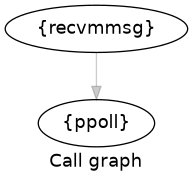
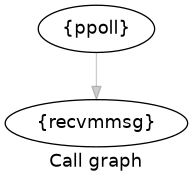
(96, 70) -> (96, 70)
